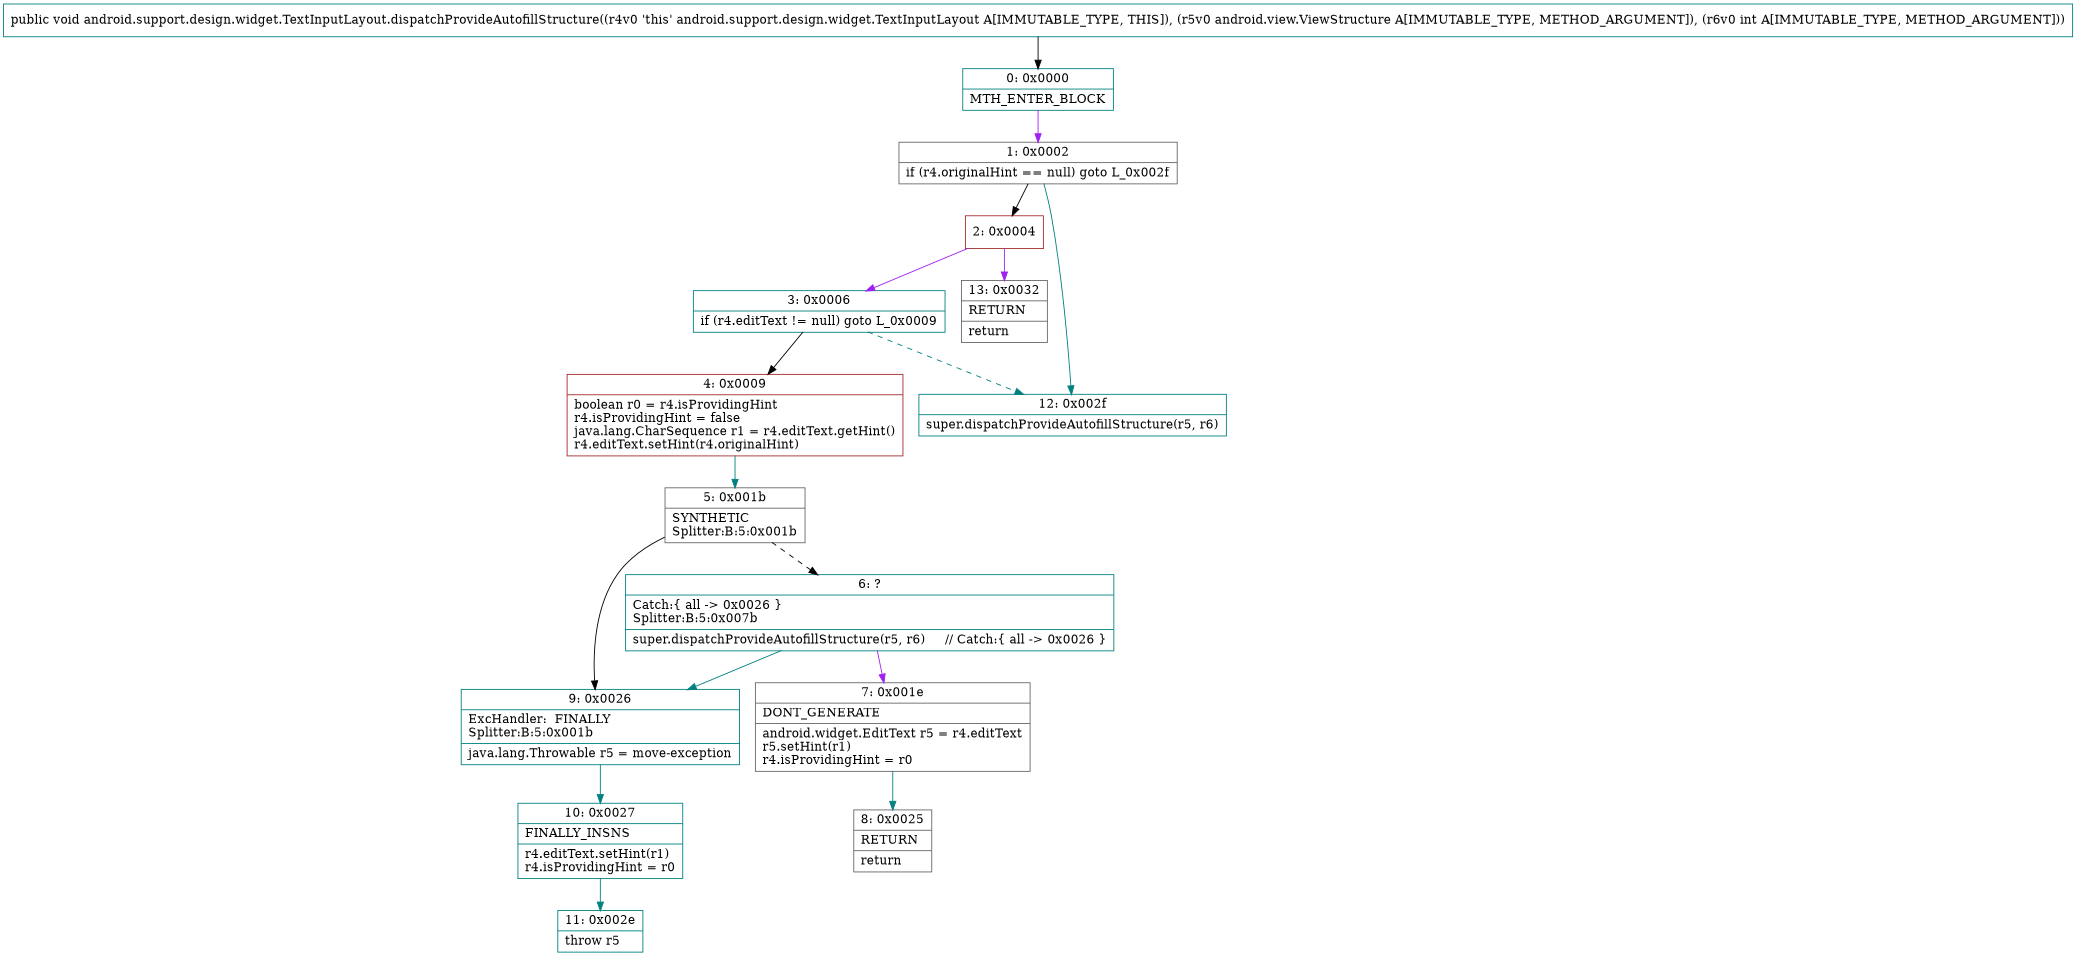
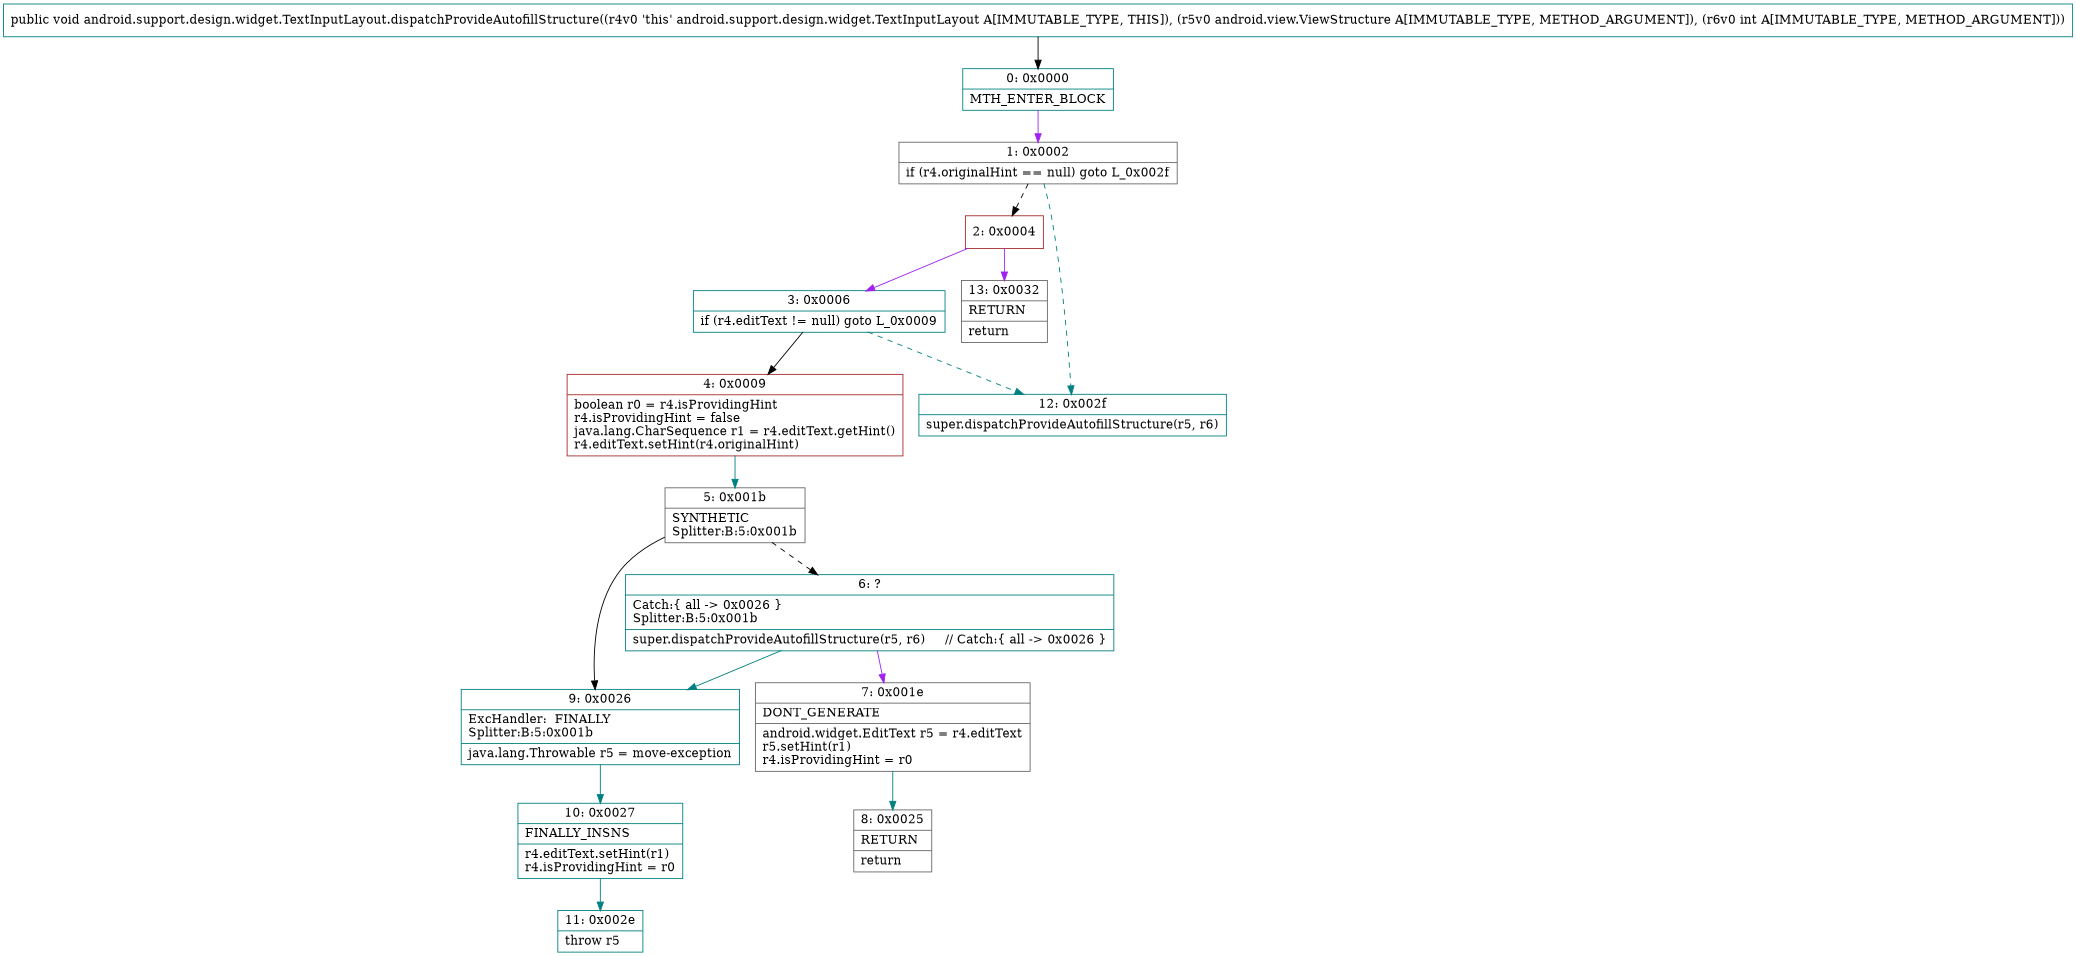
(1022, 196) -> (1022, 196)
(1061, 284) -> (1061, 284)
(696, 619) -> (696, 619)
